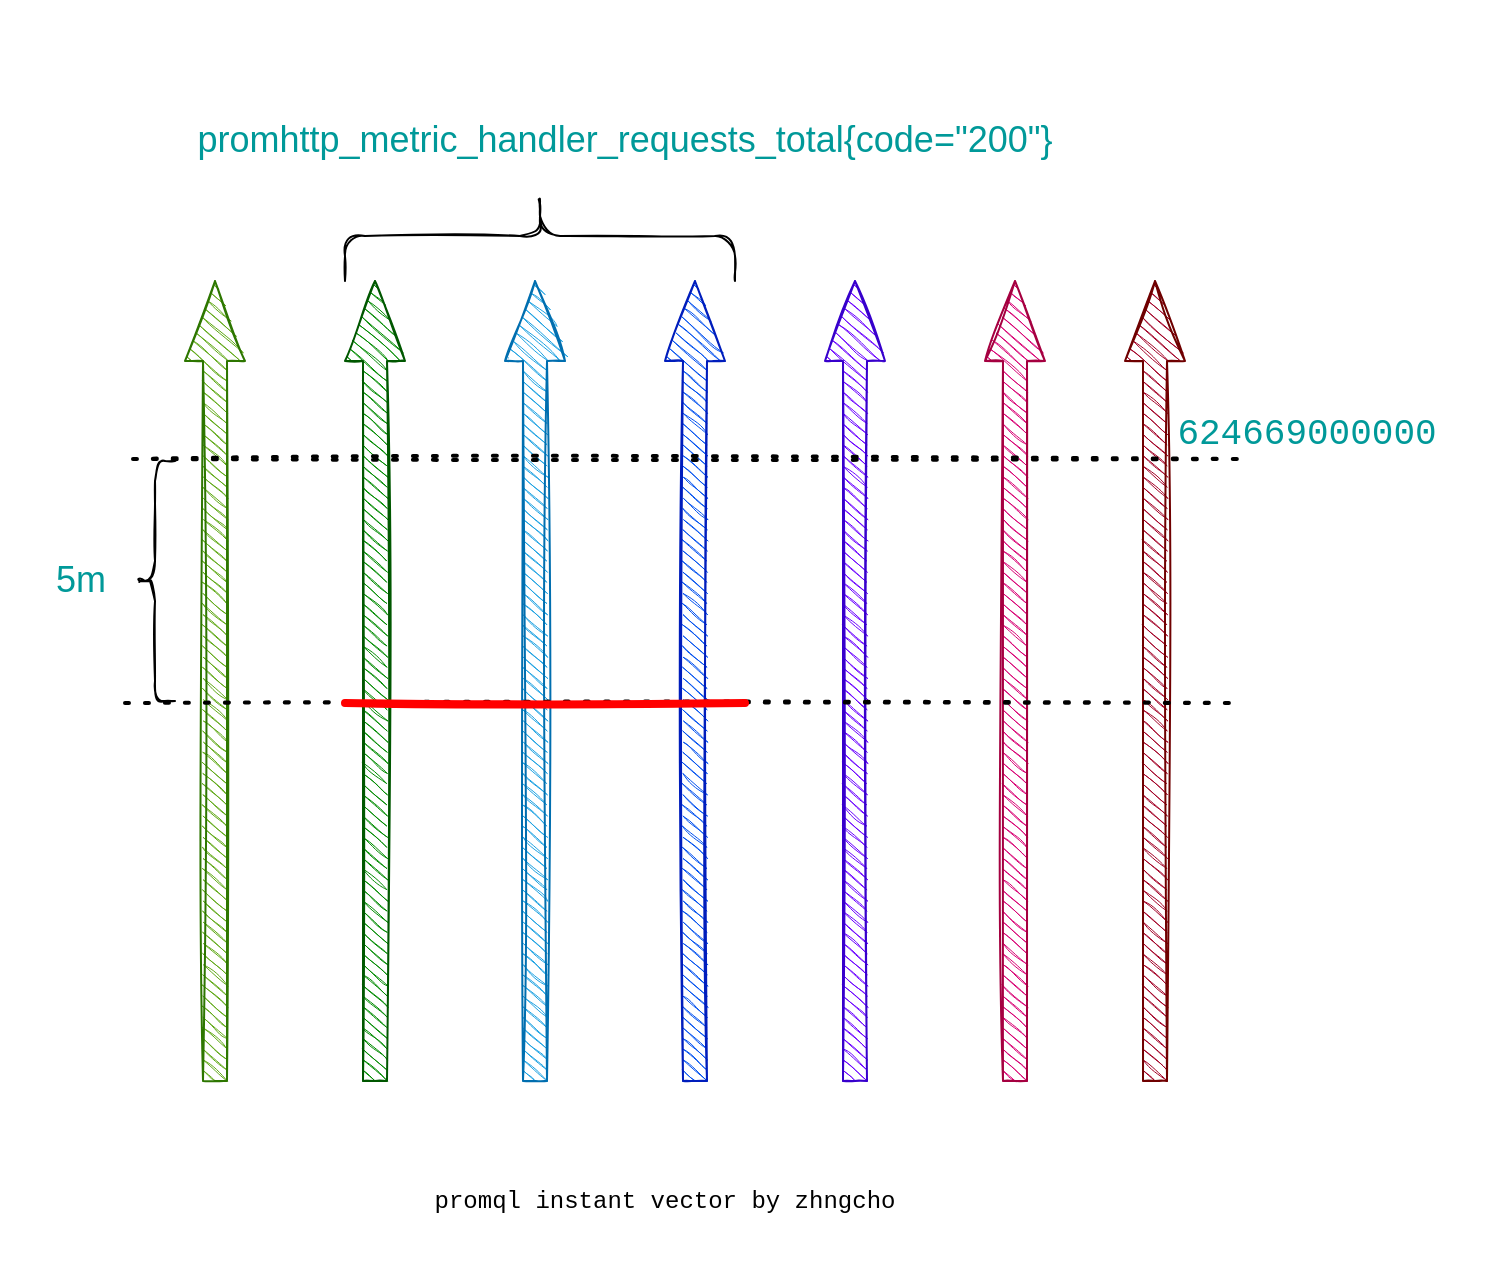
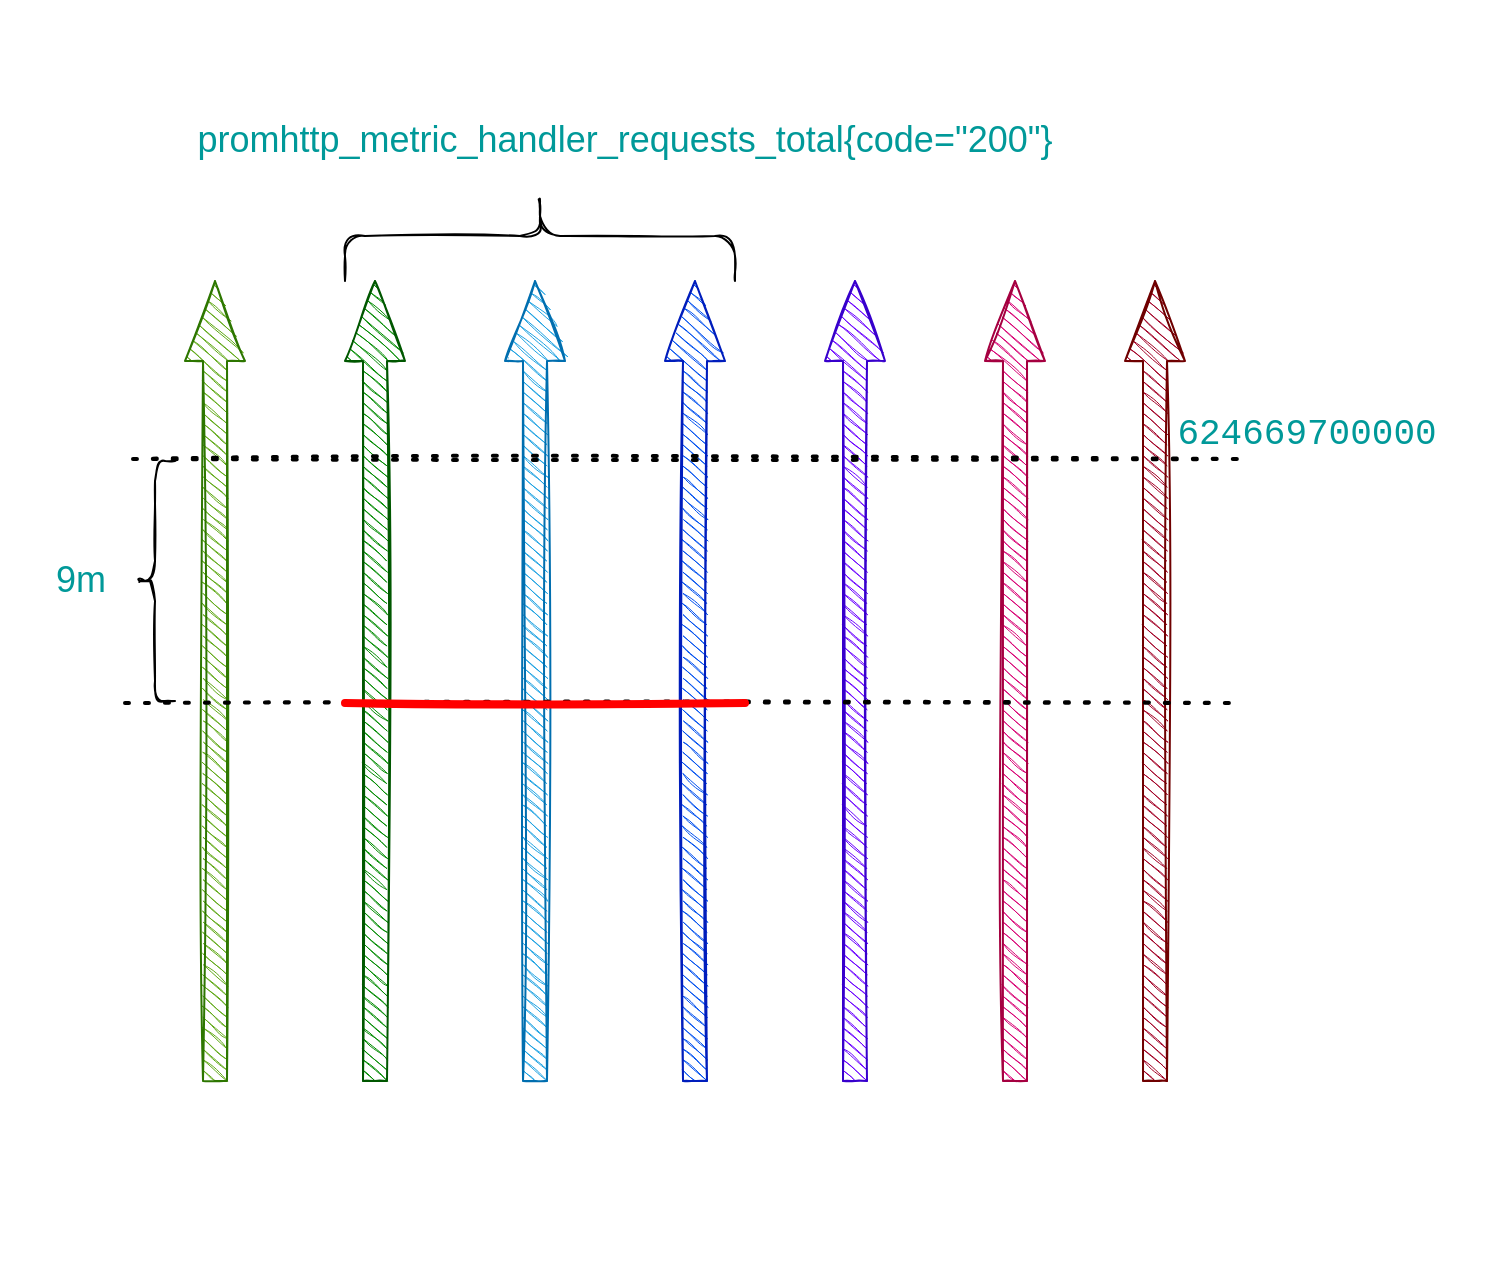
(1308, 435) -> (1308, 435)
(82, 581) -> (82, 581)
(665, 1201) -> none
